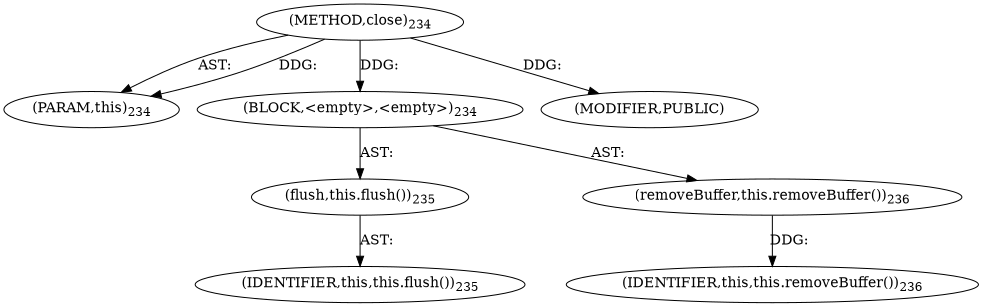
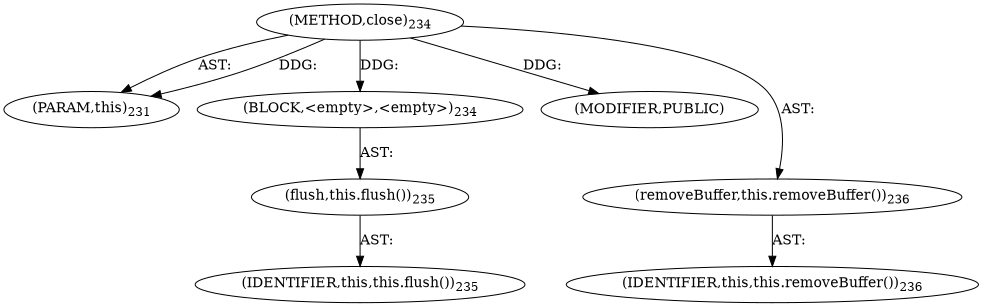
(139, 108) -> (139, 108)
(560, 152) -> (659, 48)
(791, 241) -> (791, 241)
